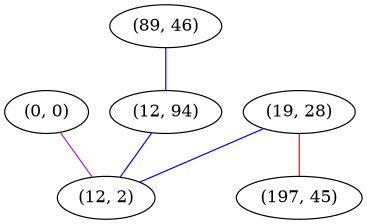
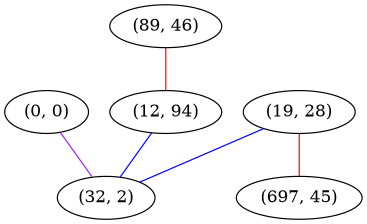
(166, 69) -> (166, 69)
(106, 198) -> (106, 198)
(299, 198) -> (299, 198)
